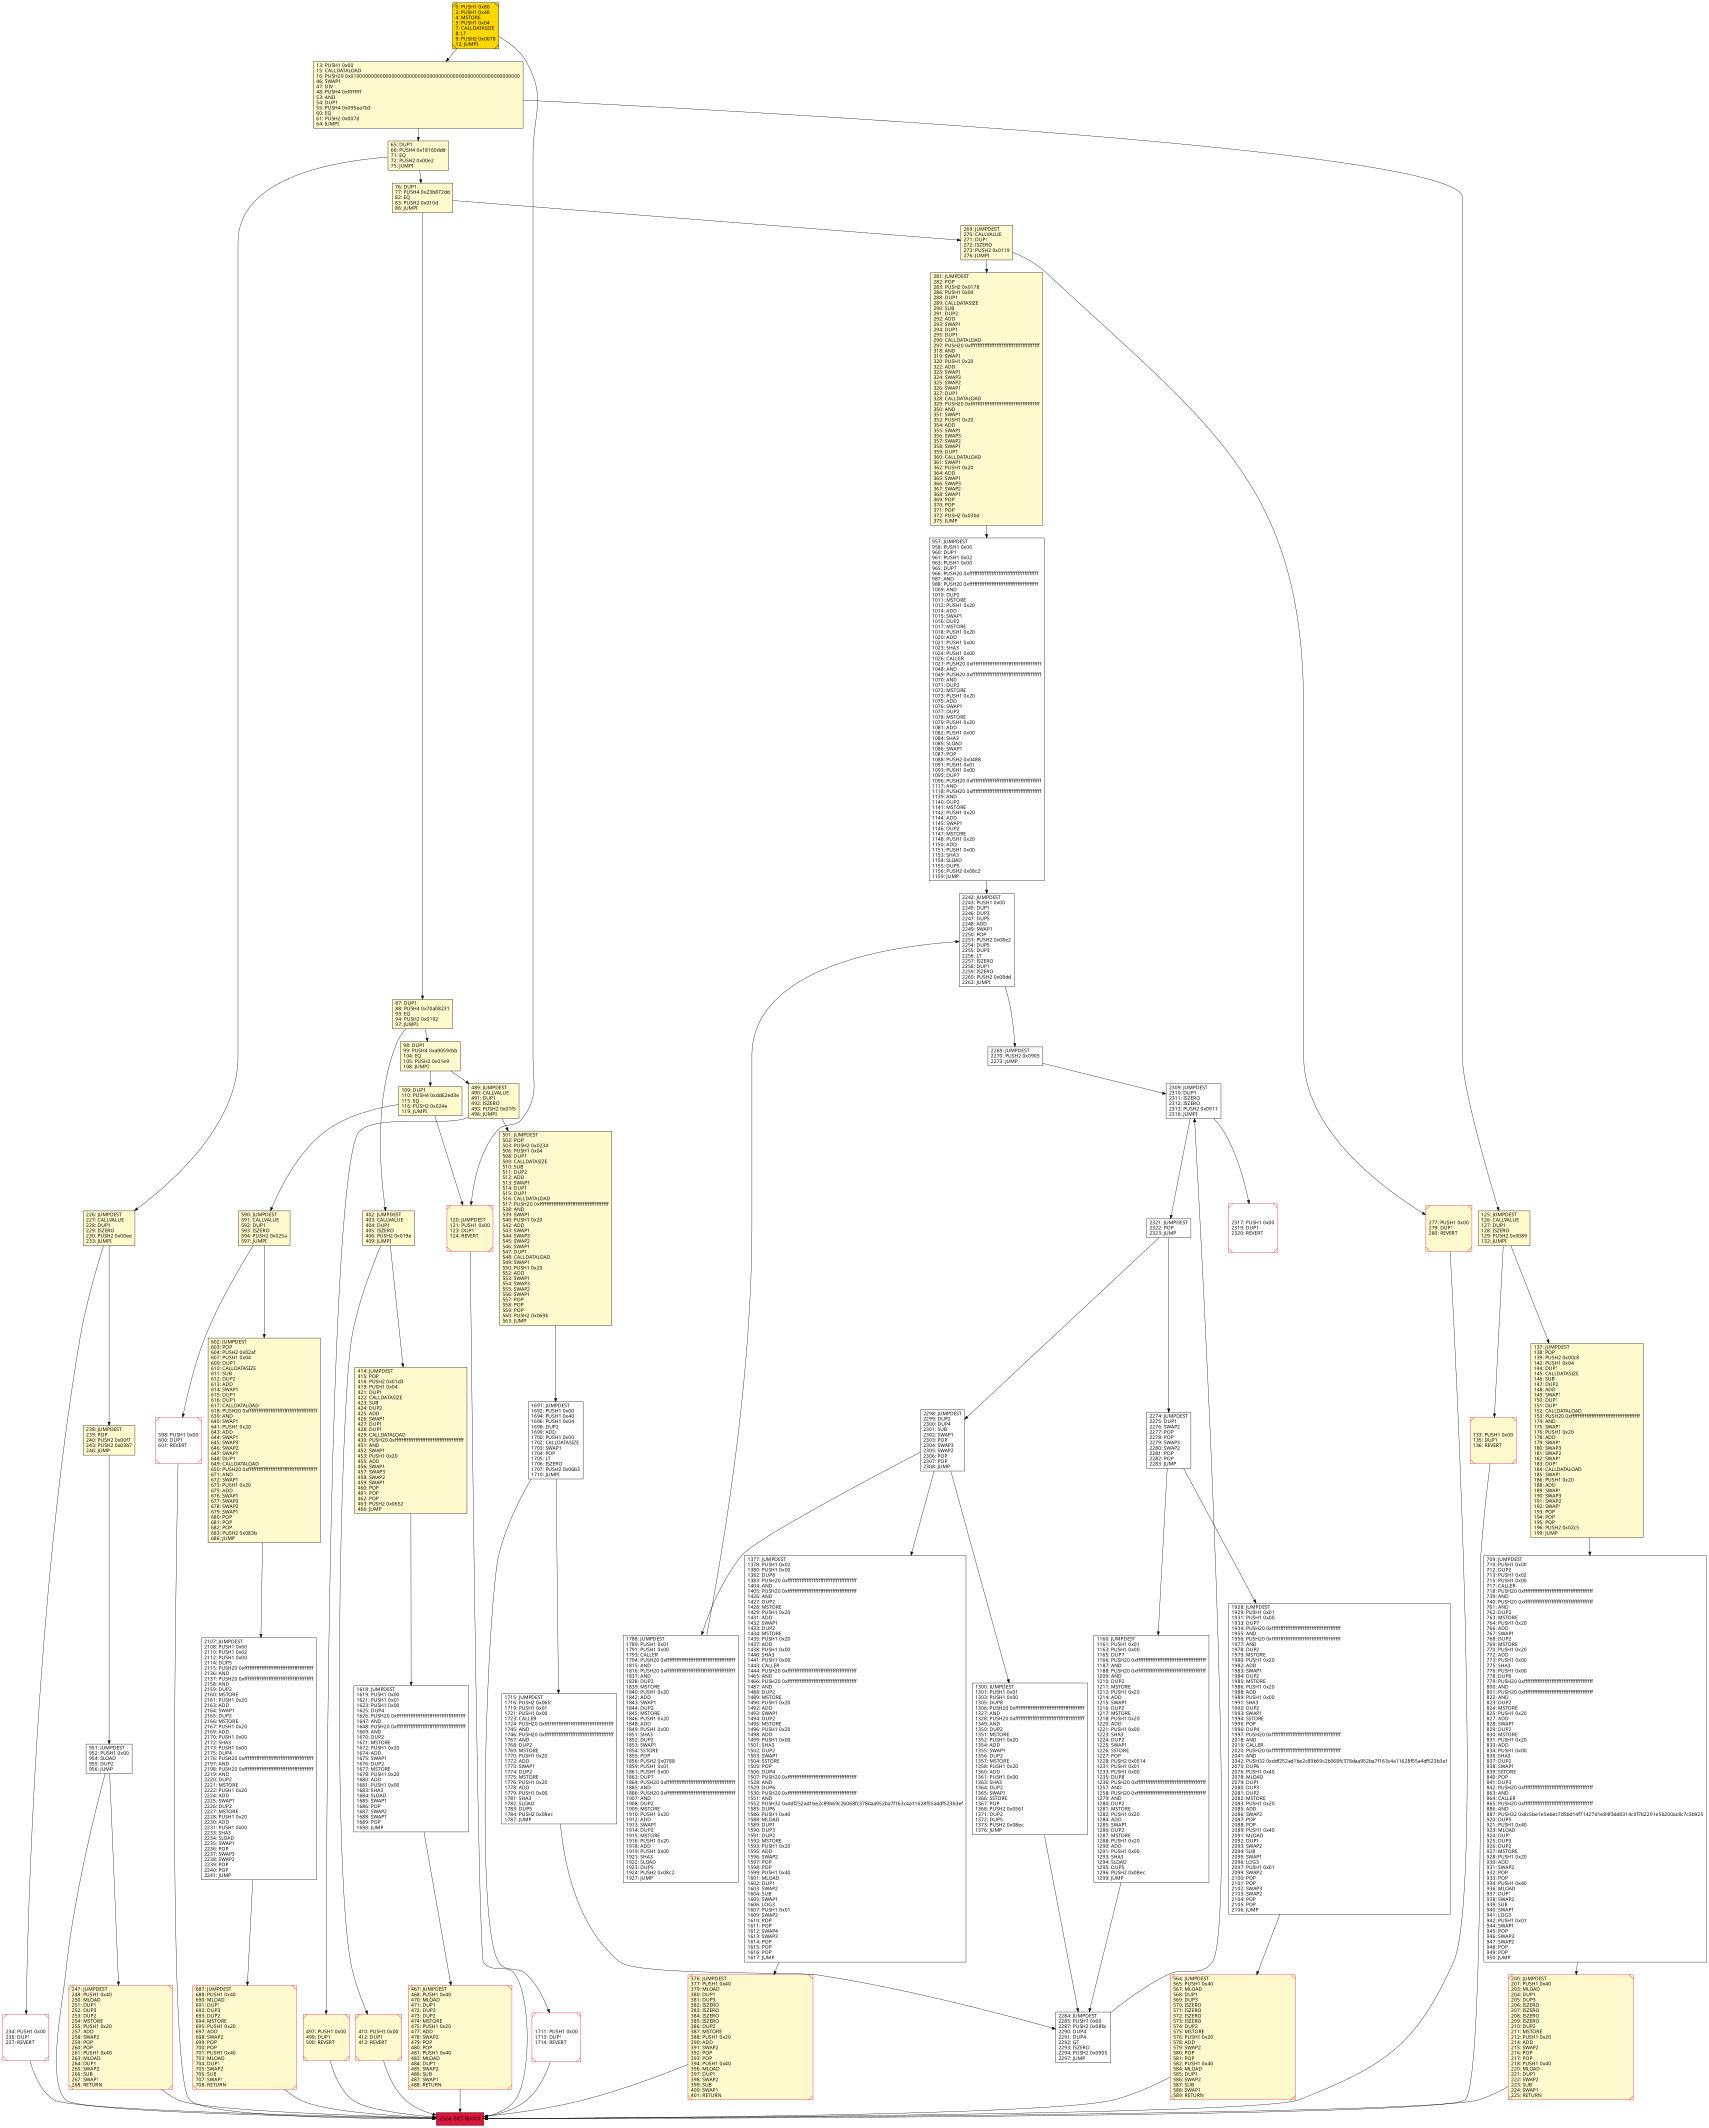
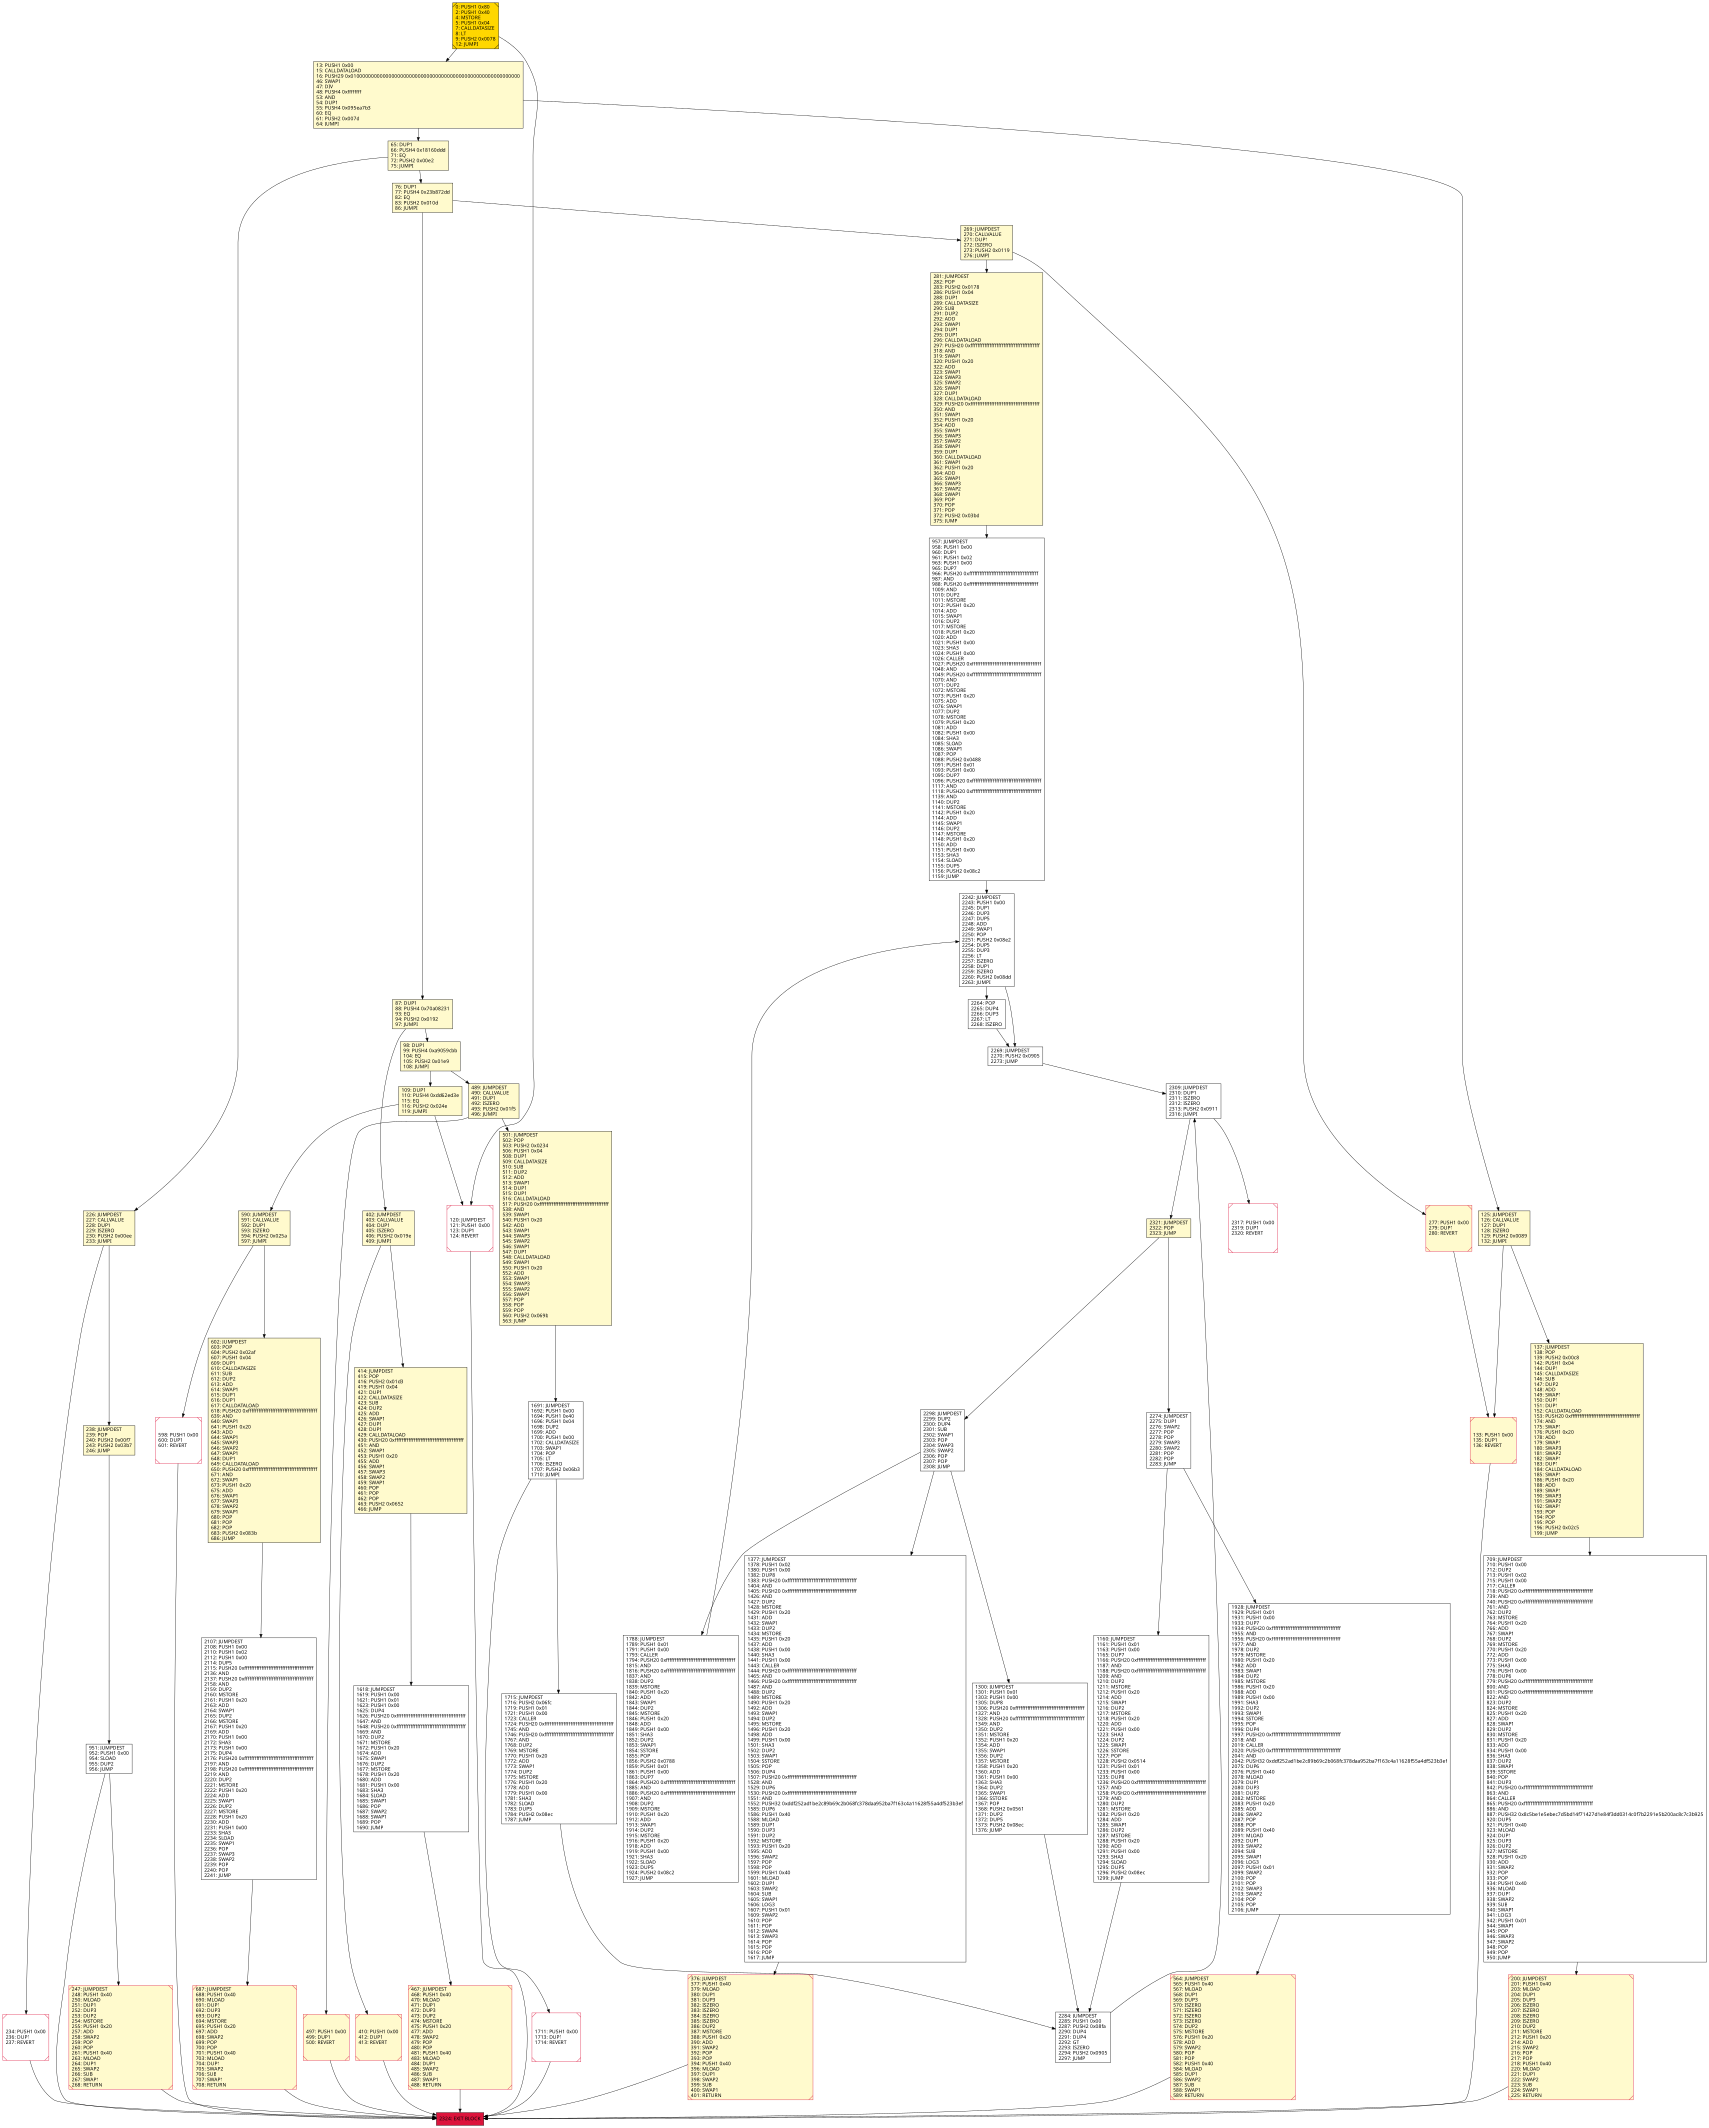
none -> (987, 1014)
(470, 1228) -> (470, 1228)
(1169, 1228) -> (1169, 1228)
(1352, 2077) -> (1471, 1333)
